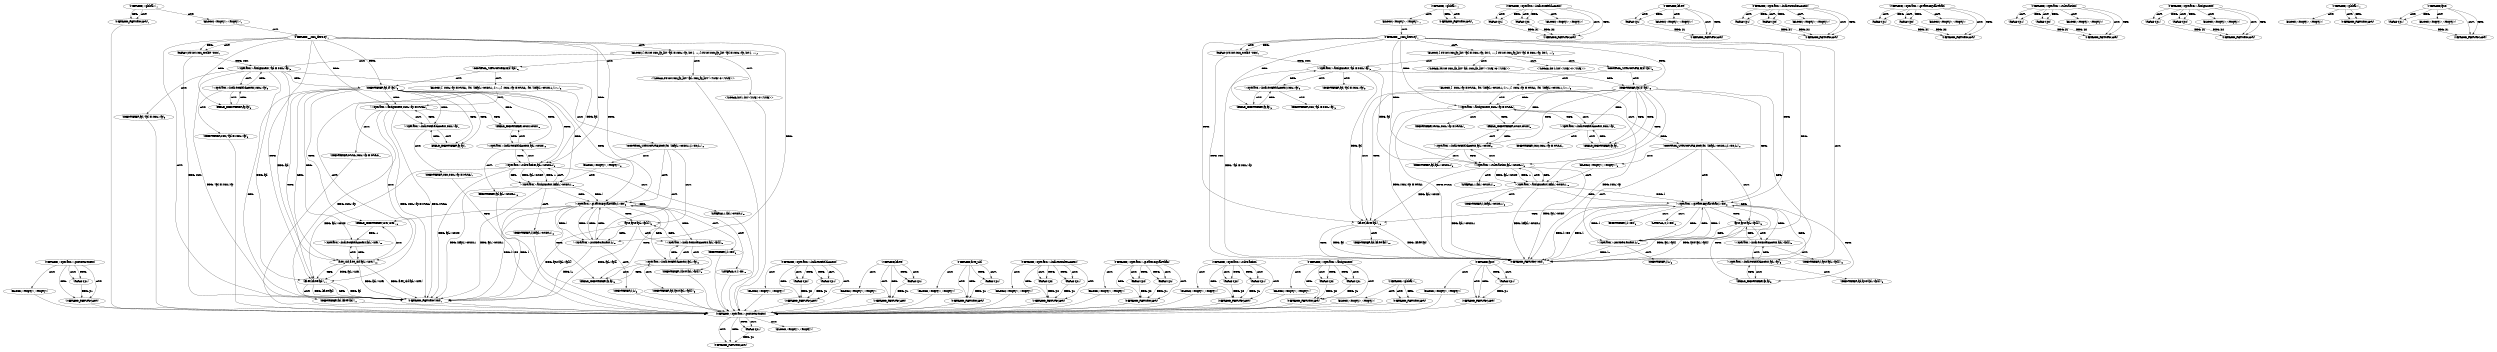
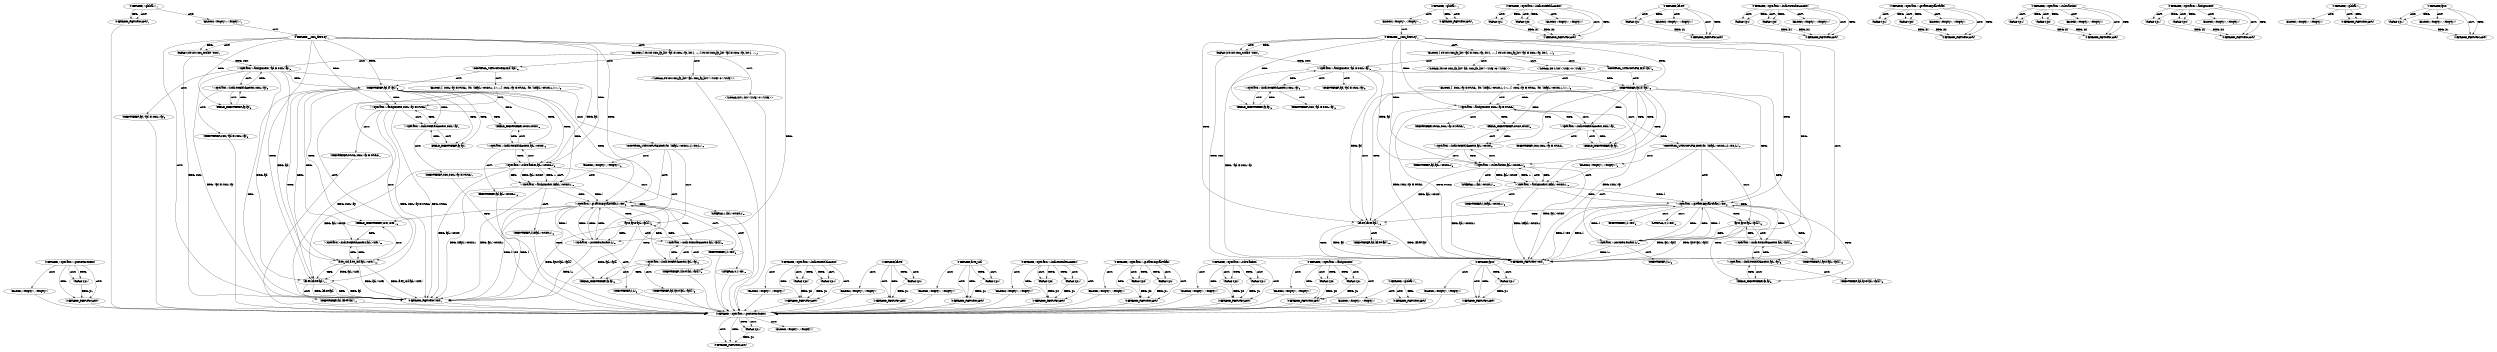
(373, 233) -> (372, 233)
(353, 253) -> (354, 253)
